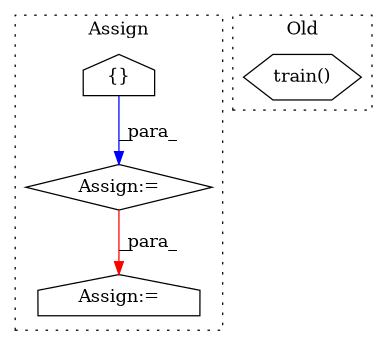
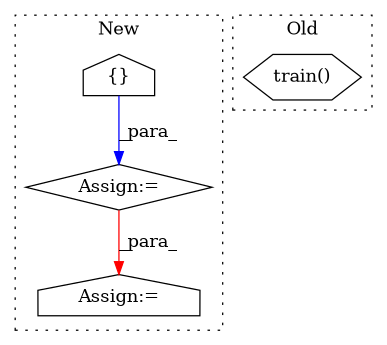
(119, 30) -> (119, 30)
